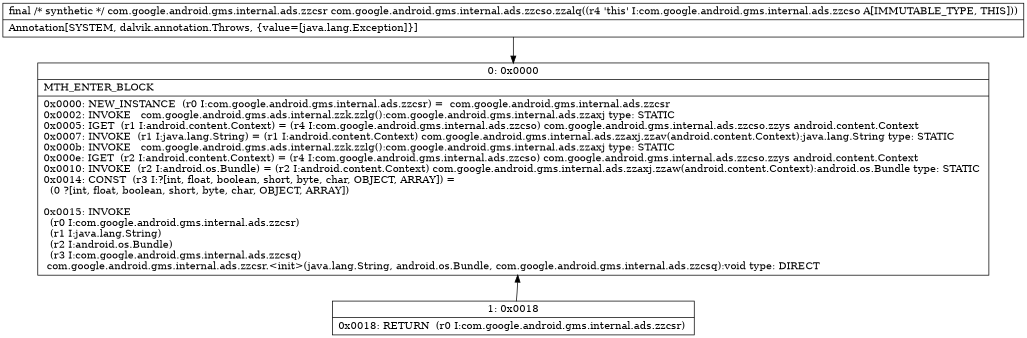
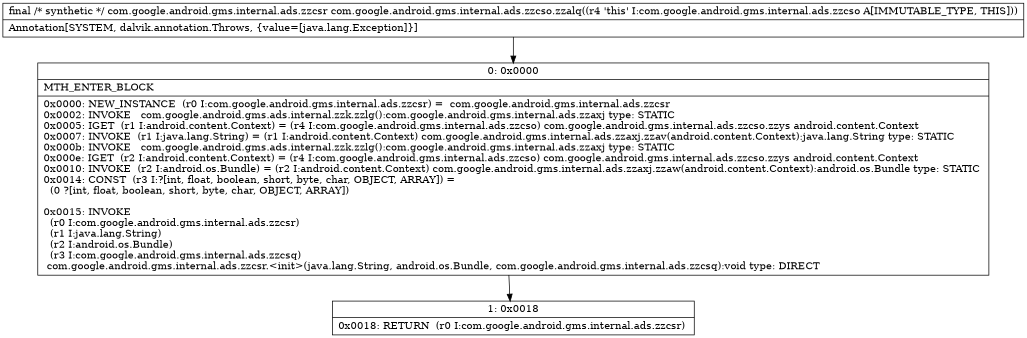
(517, 292) -> (509, 285)
